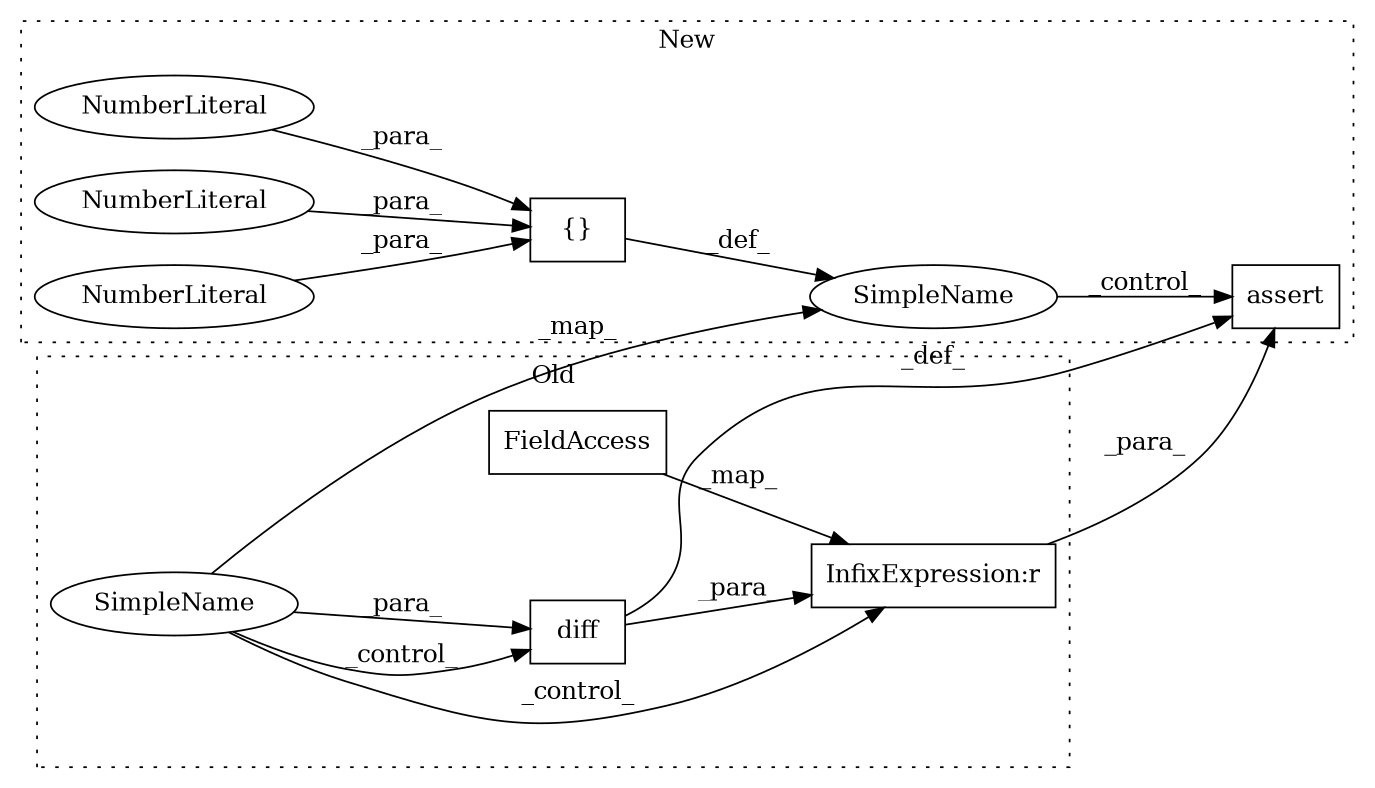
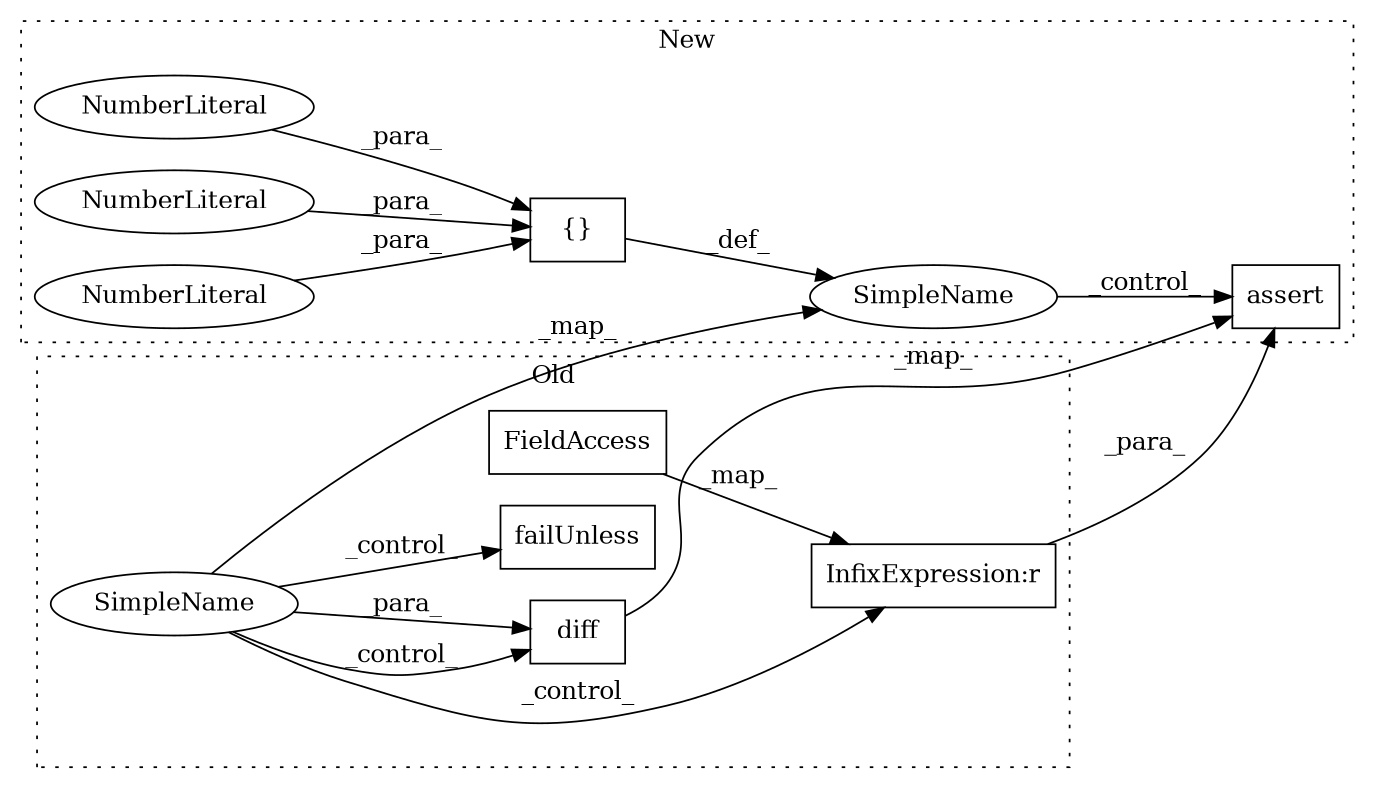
(934, 357) -> (934, 357)
none -> (578, 537)
(710, 611) -> none
